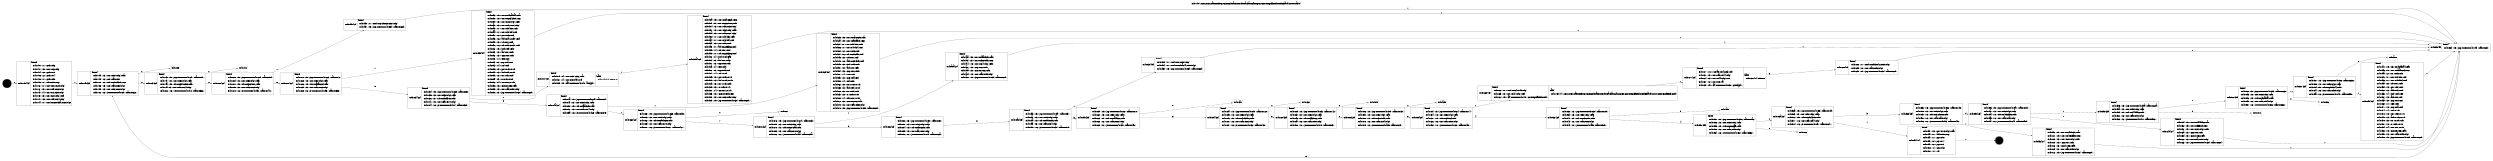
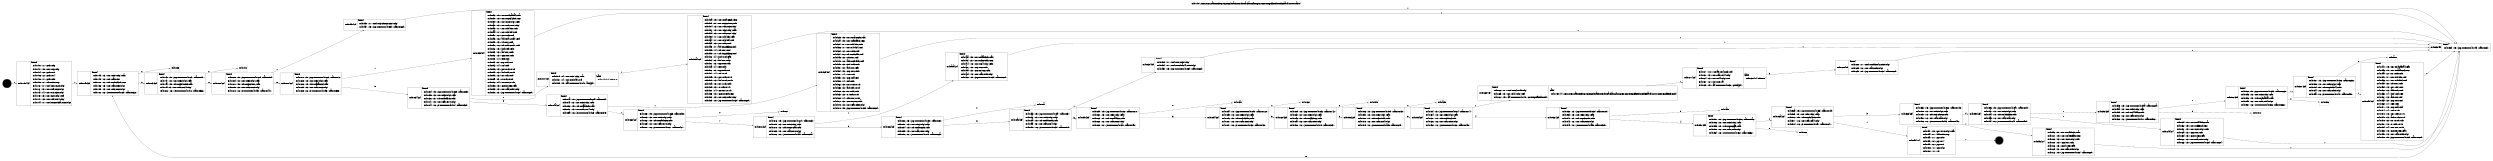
none -> (1040, 105)
